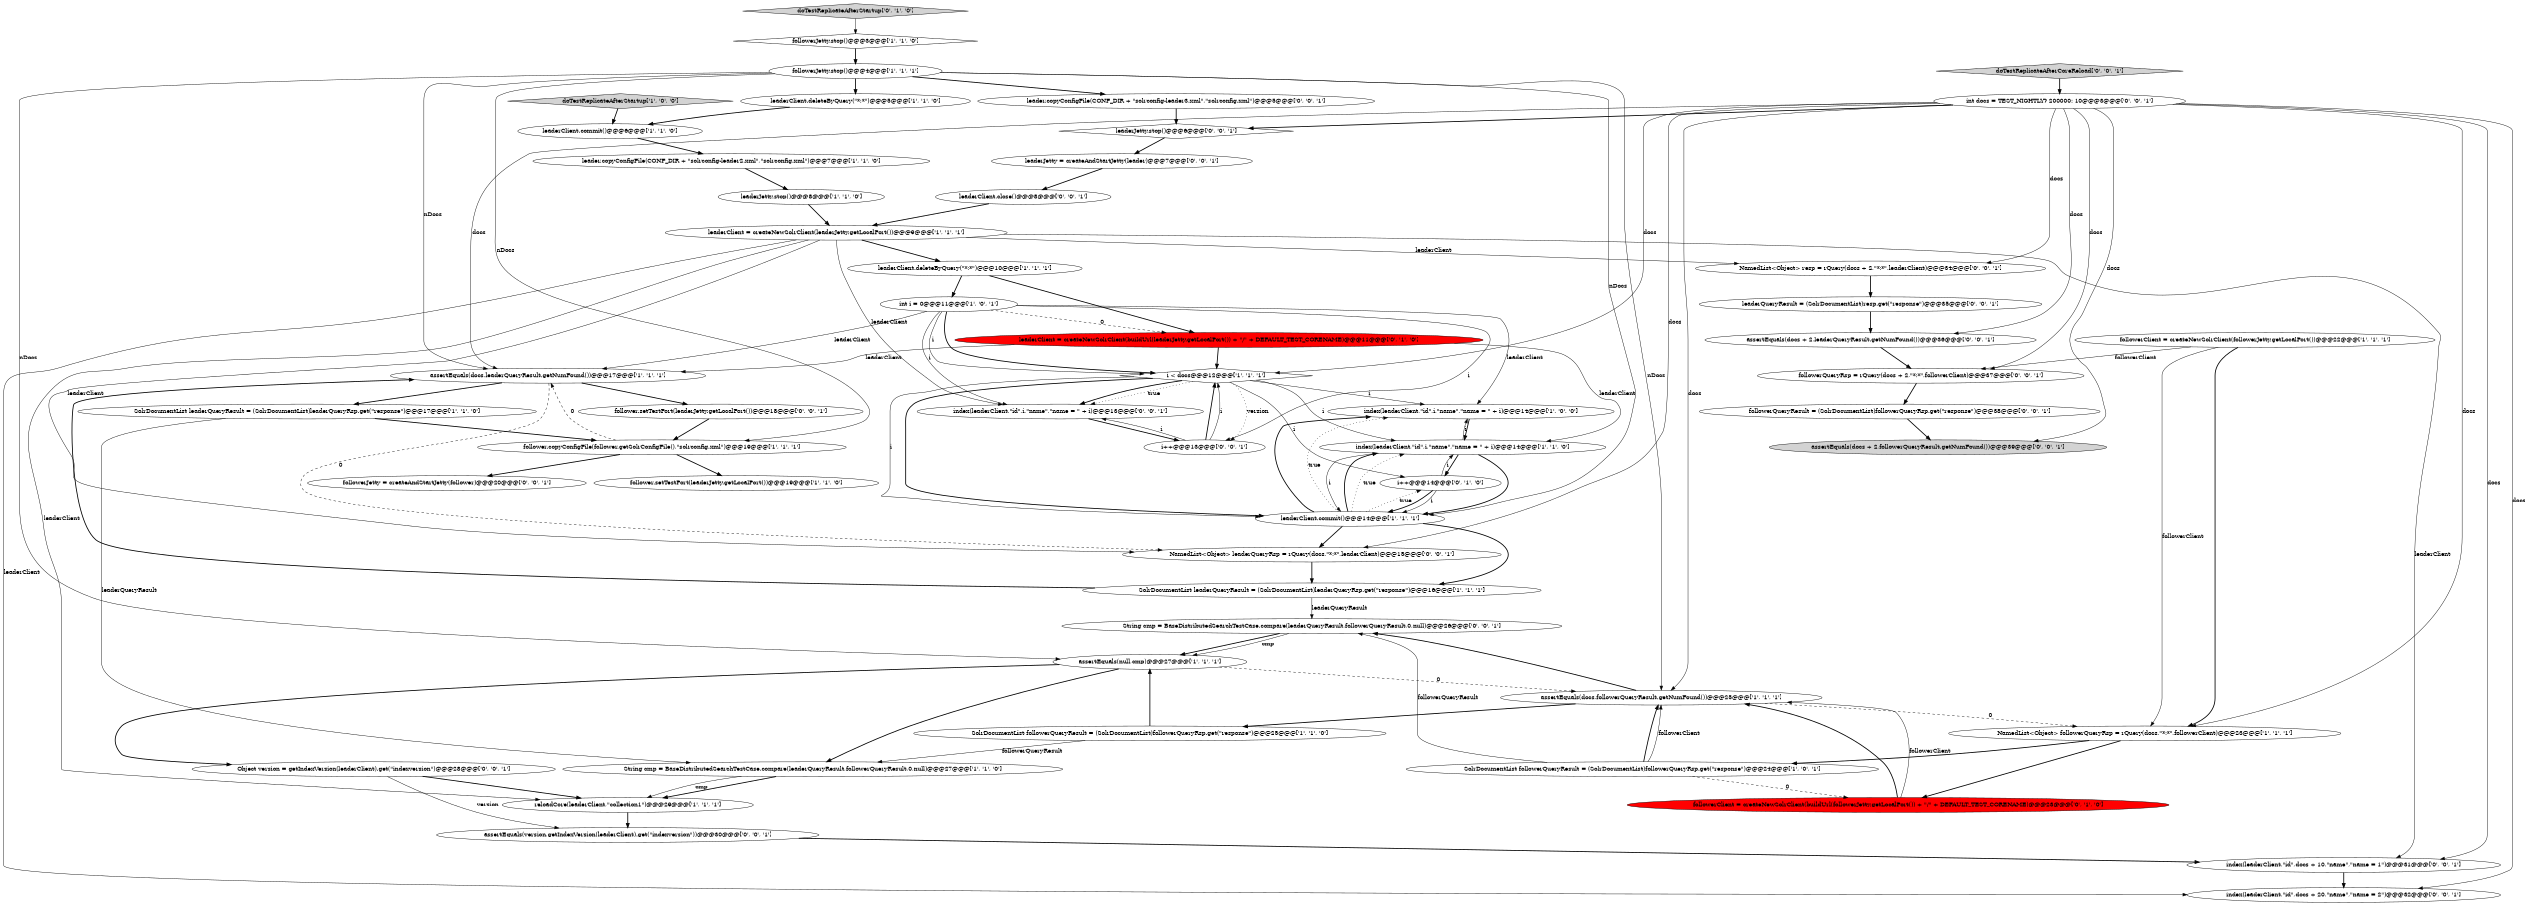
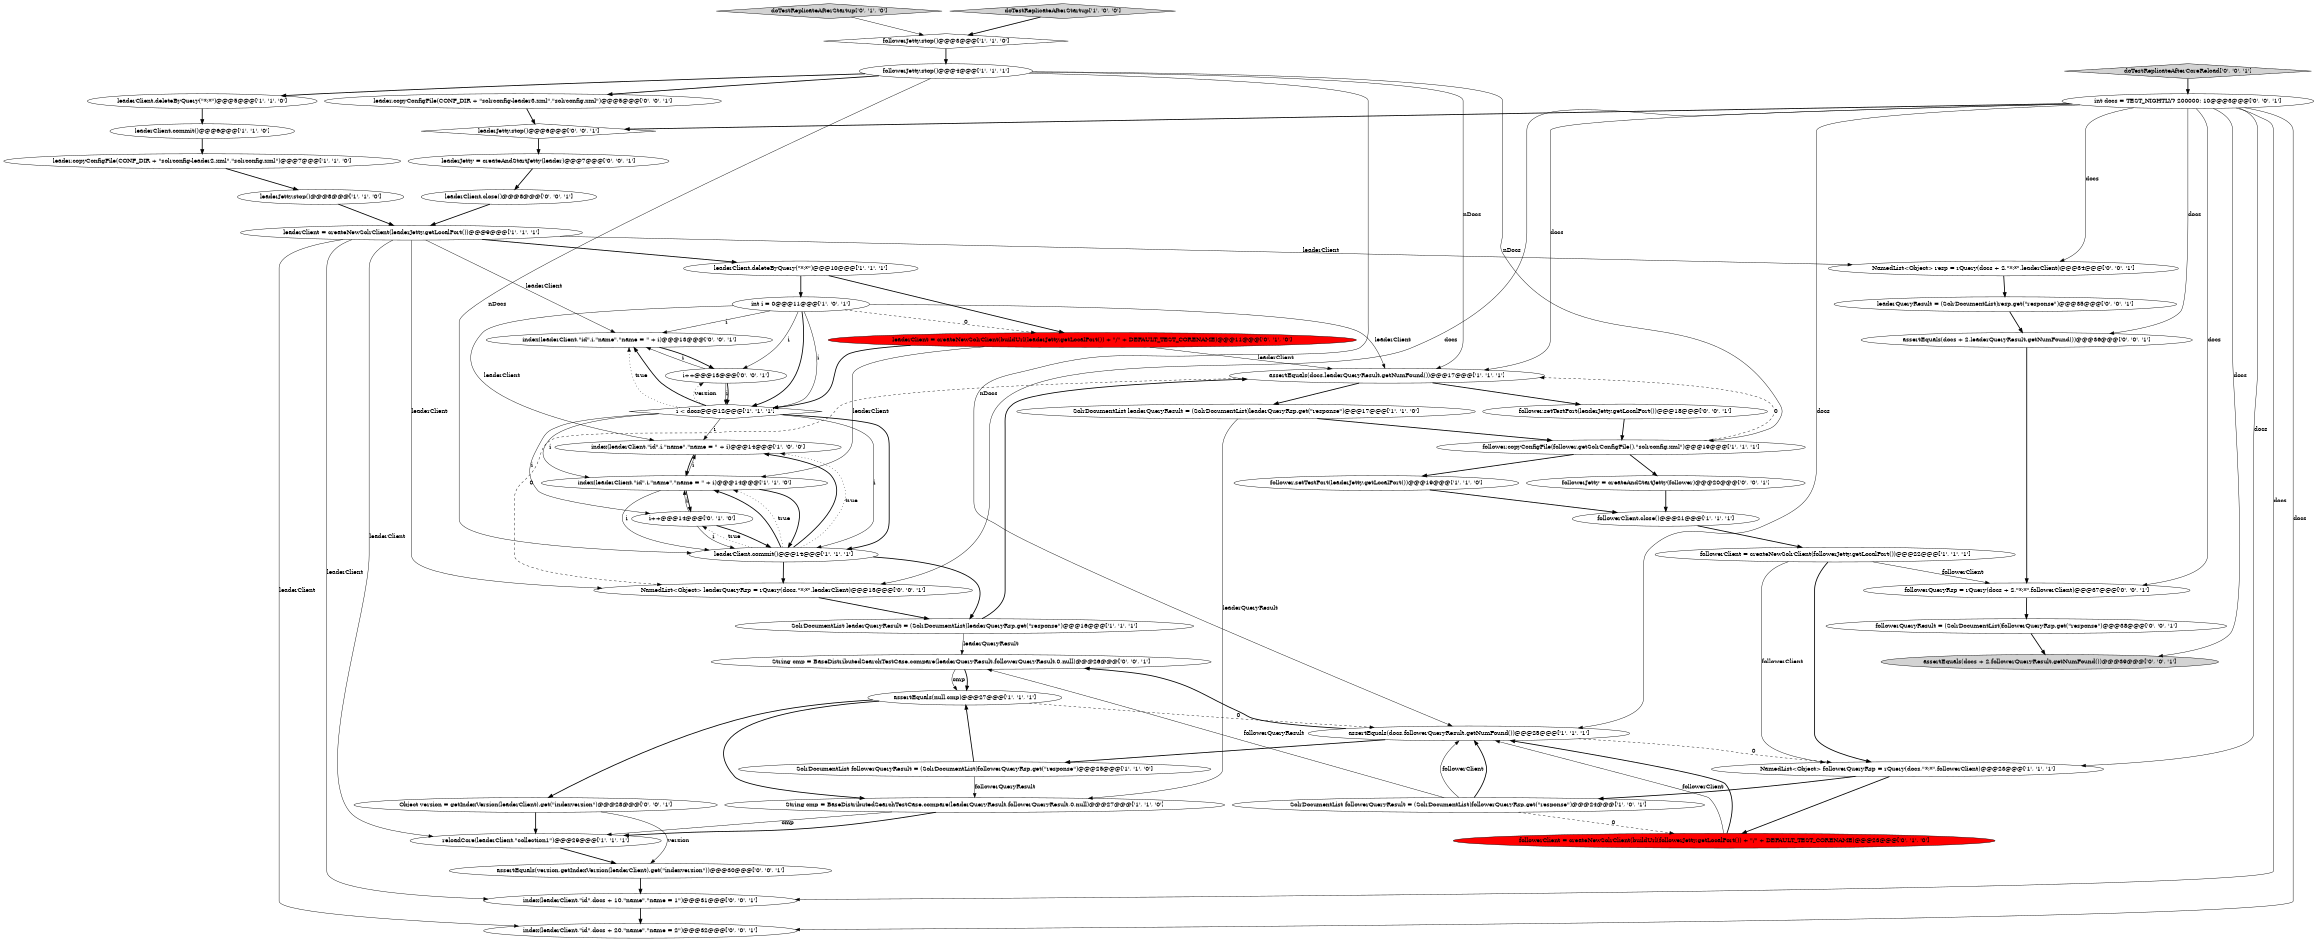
(616, 114) -> (1006, 26)
(1643, 247) -> none
(19, 474) -> none
none -> (1666, 519)
